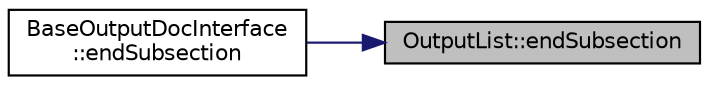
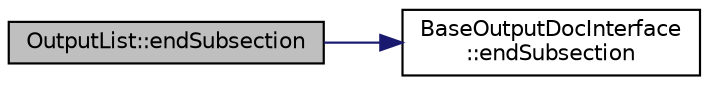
(335, 43) -> (352, 43)
